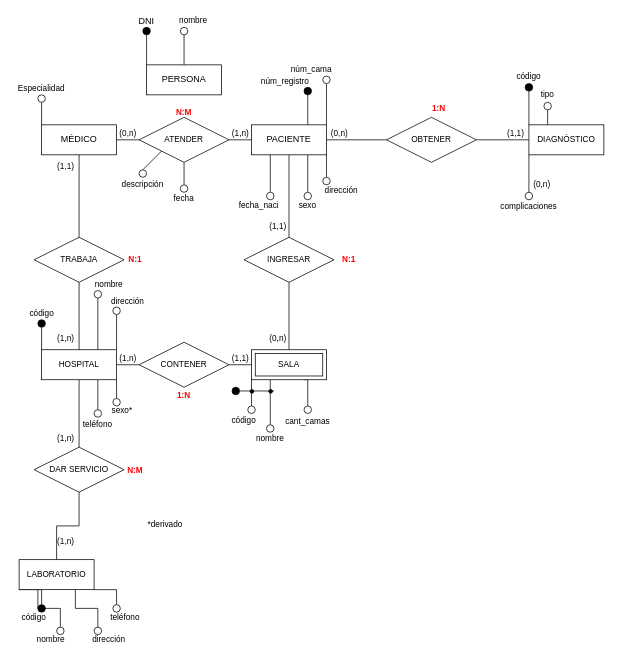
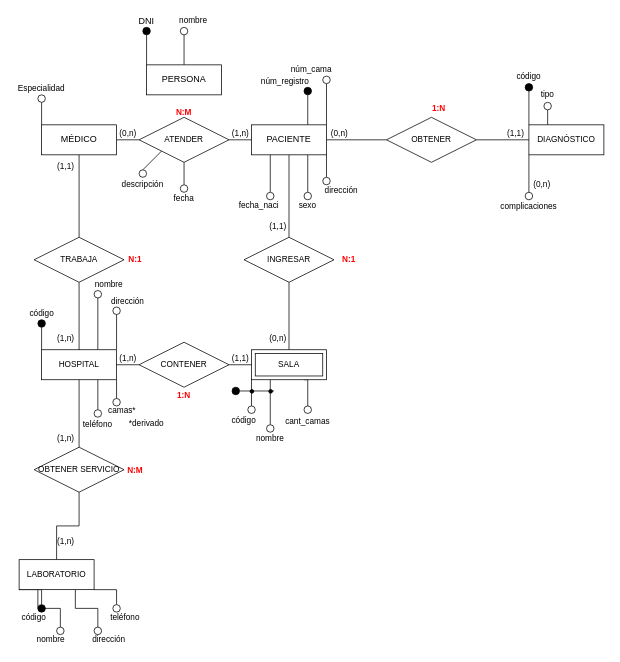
(122, 411) -> (122, 411)
(79, 470) -> (79, 470)
(165, 524) -> (147, 423)
